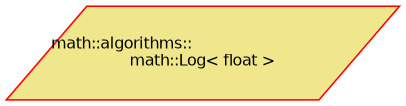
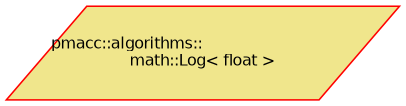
(203, 53) -> (203, 53)
